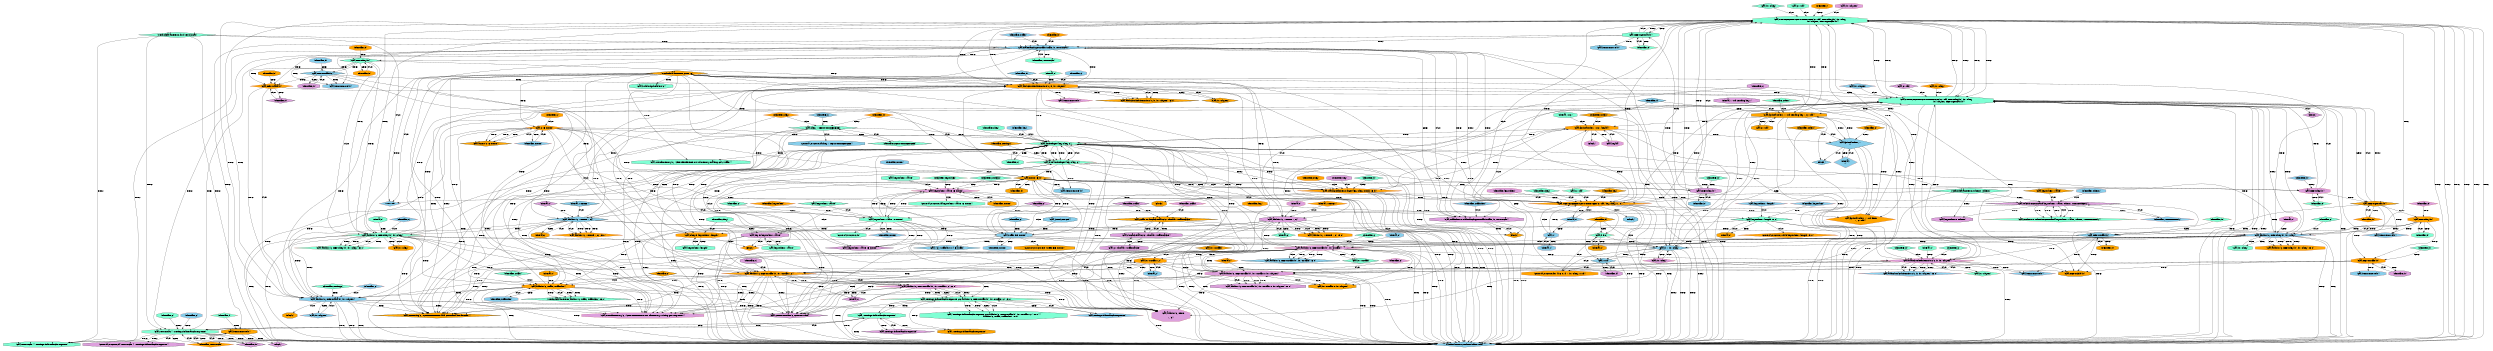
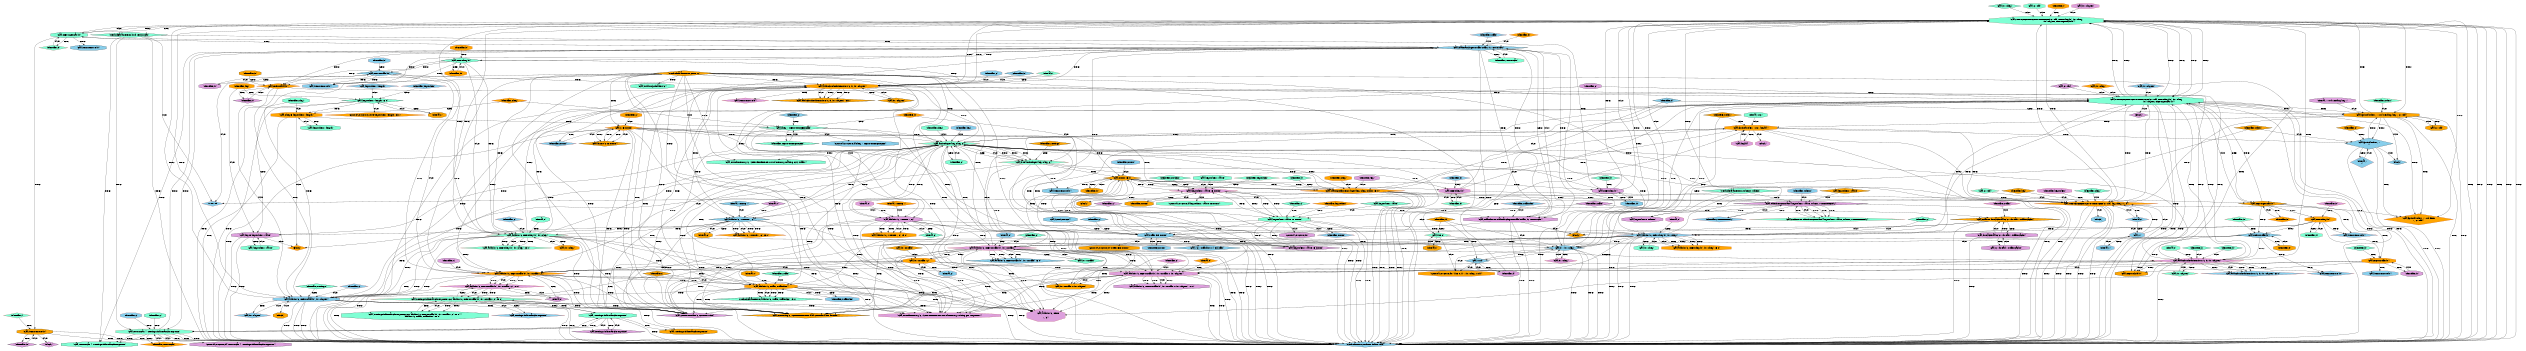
(805, 174) -> (724, 185)
(676, 178) -> (540, 122)
(848, 235) -> (1297, 235)
